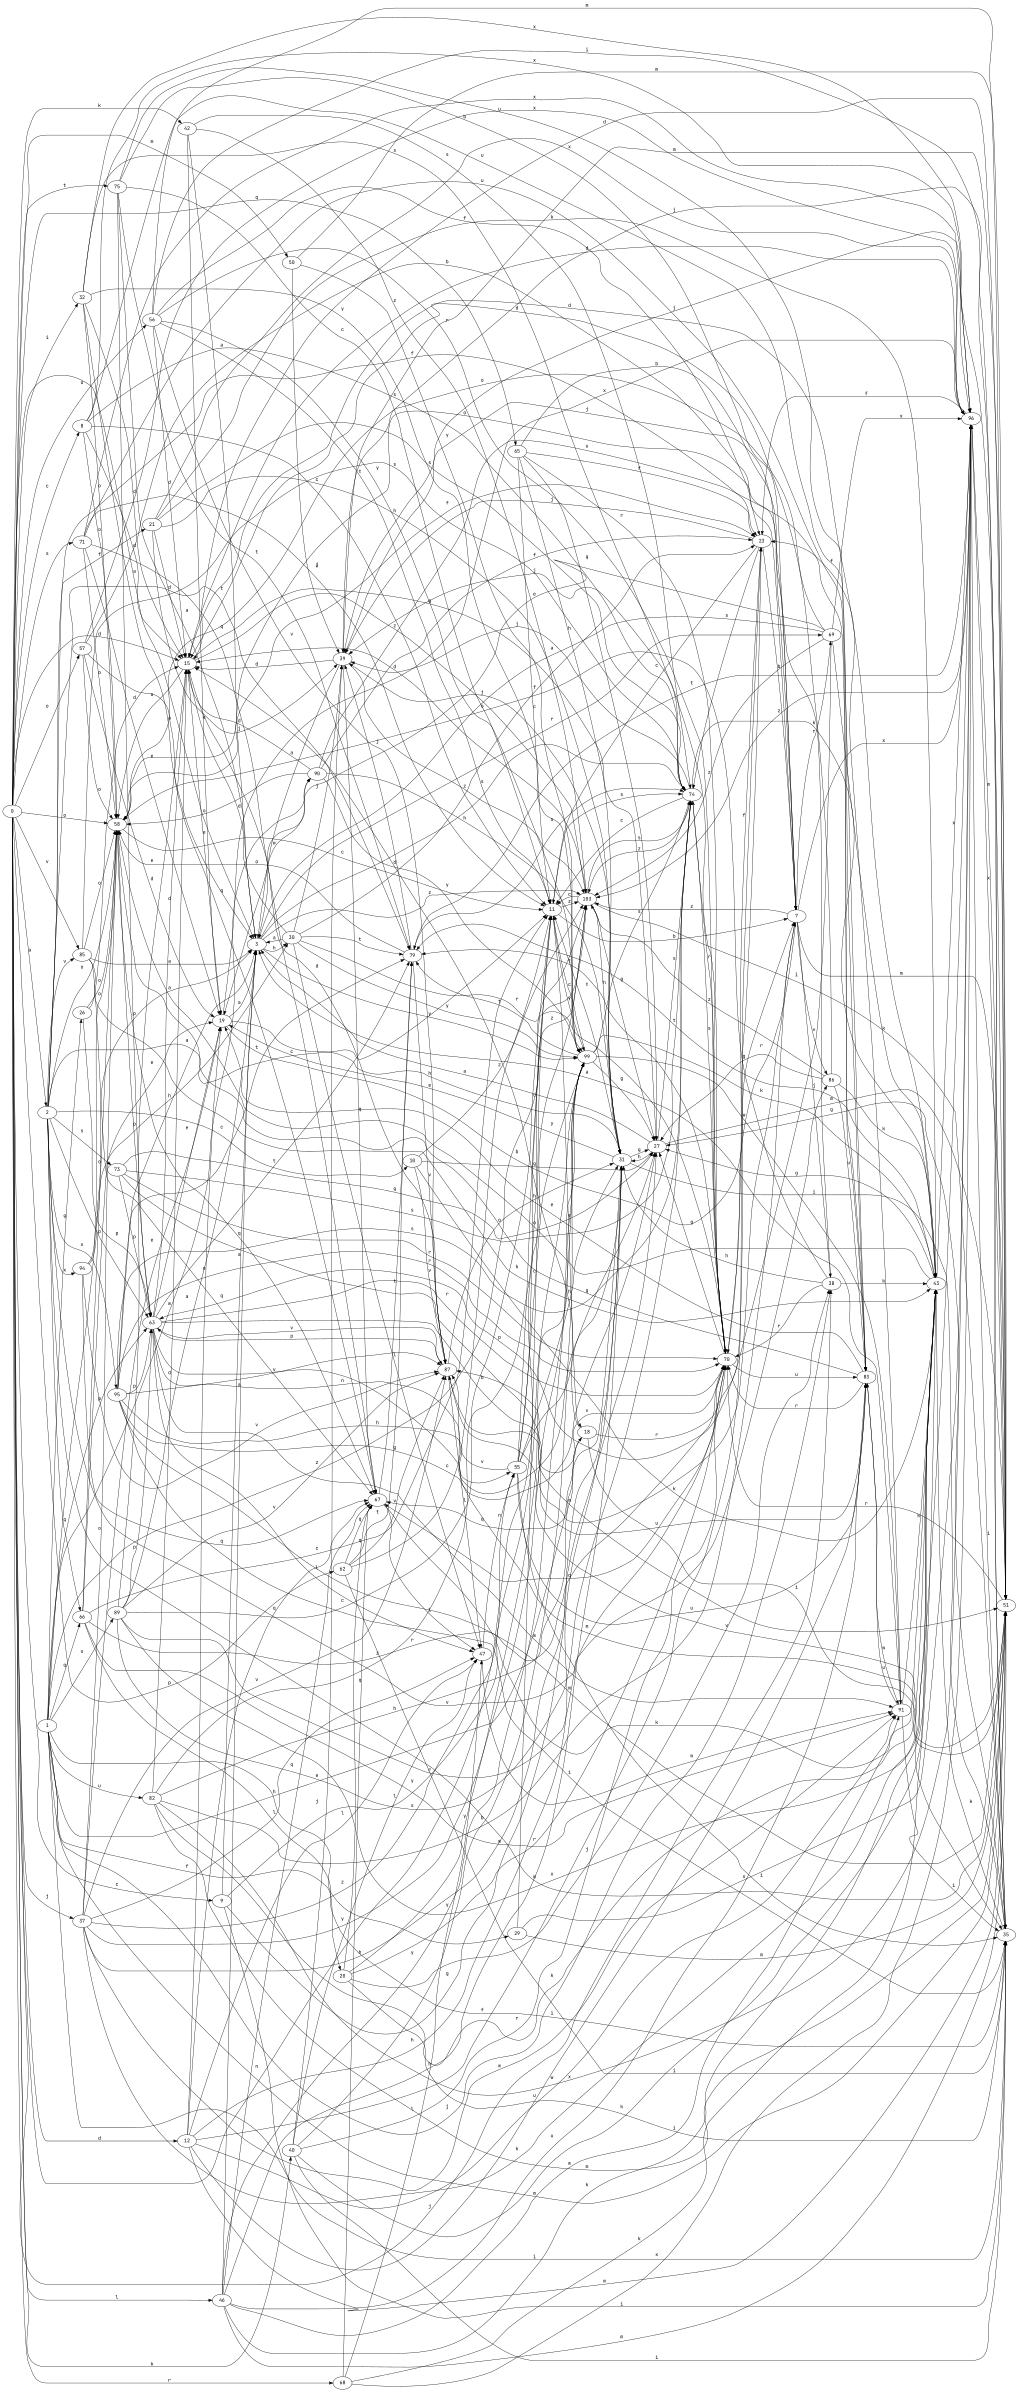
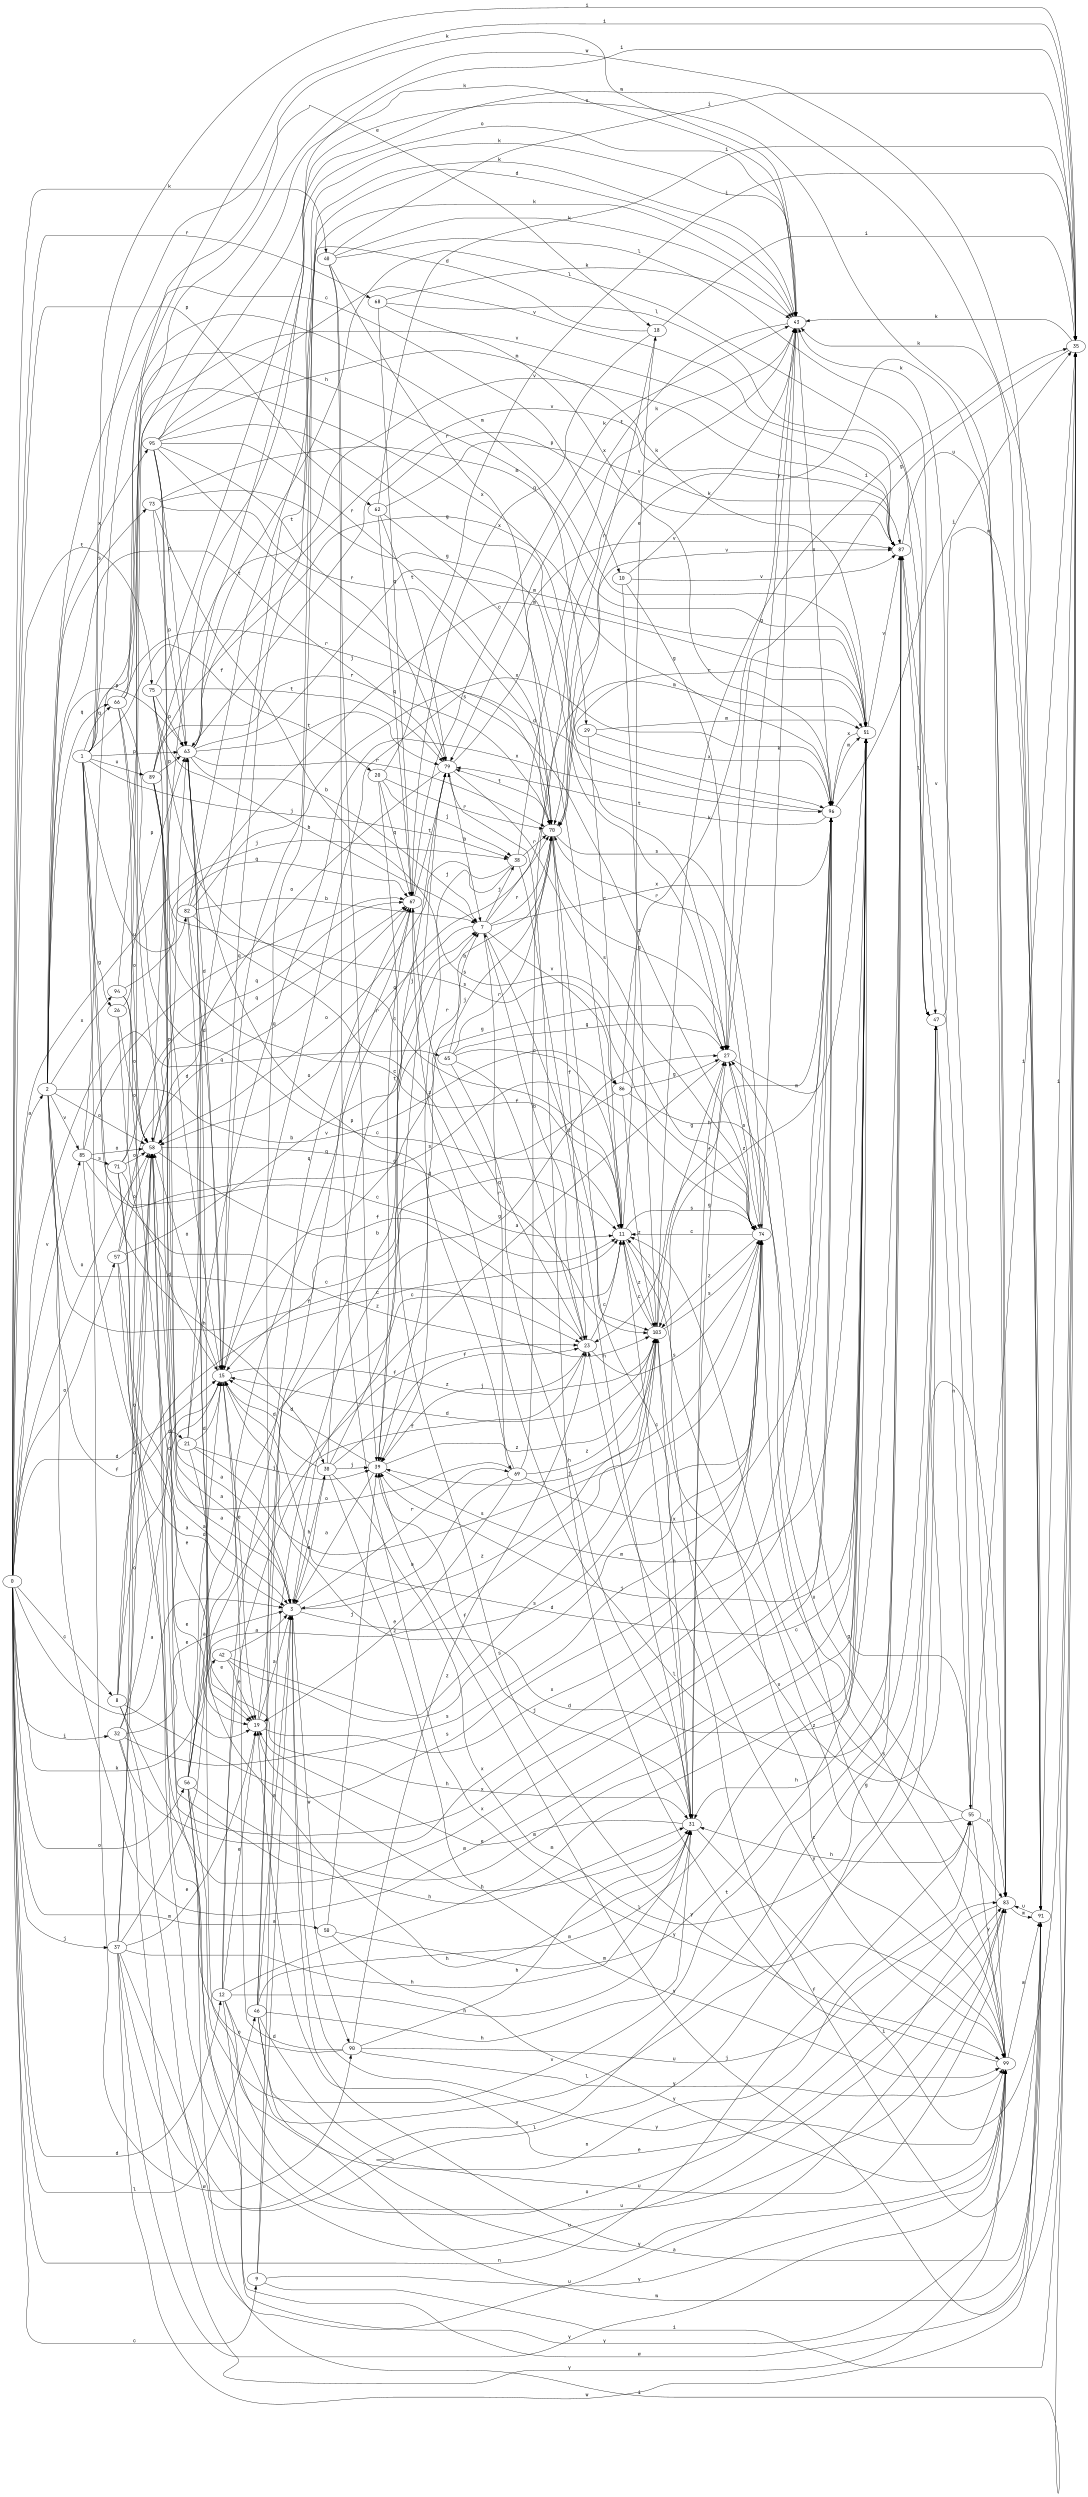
(26, 670) -> (98, 1161)
(669, 940) -> (465, 845)
